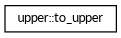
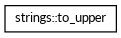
(61, 19) -> (61, 19)
